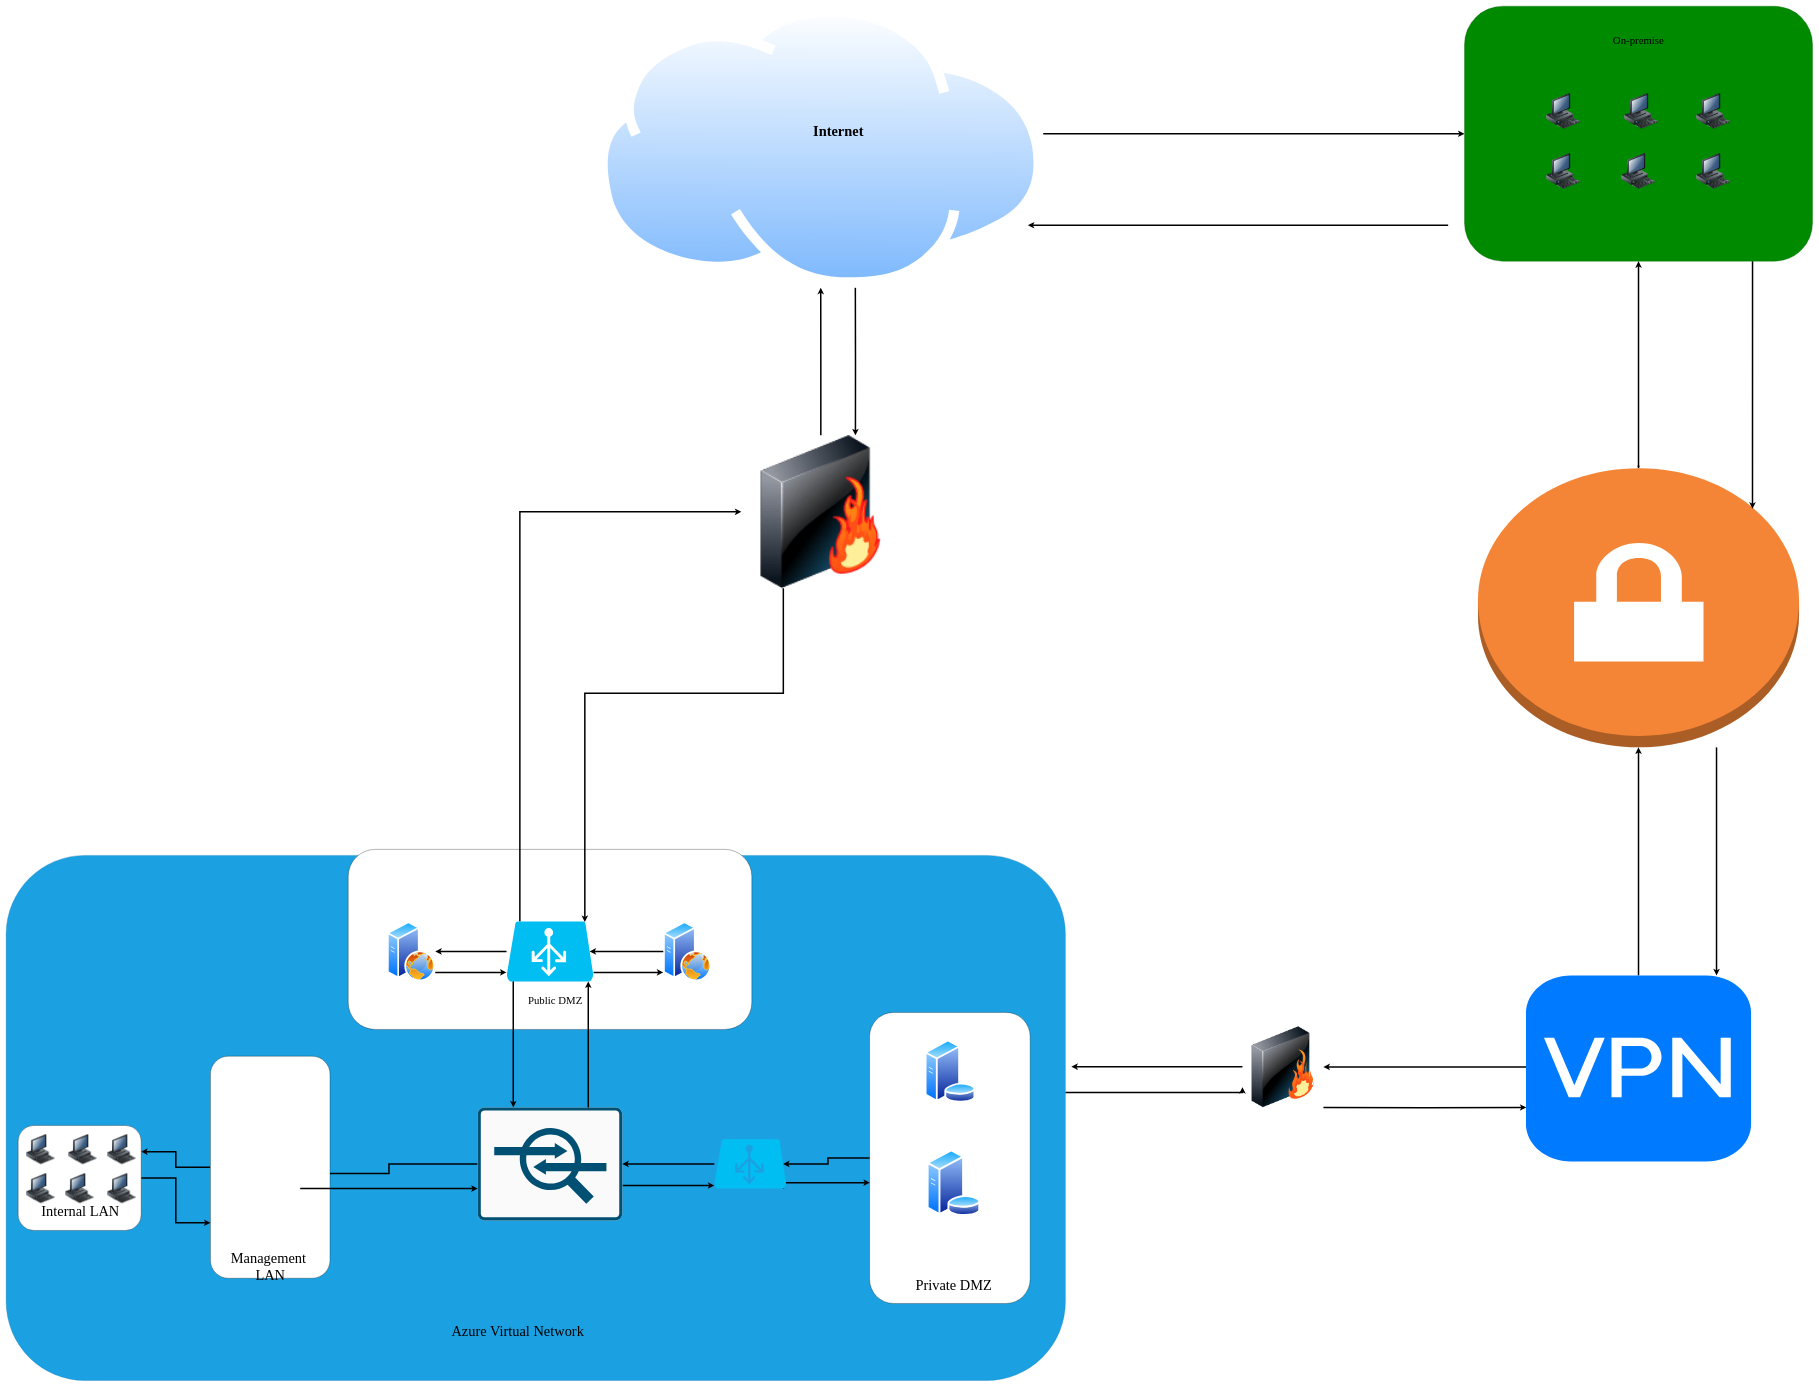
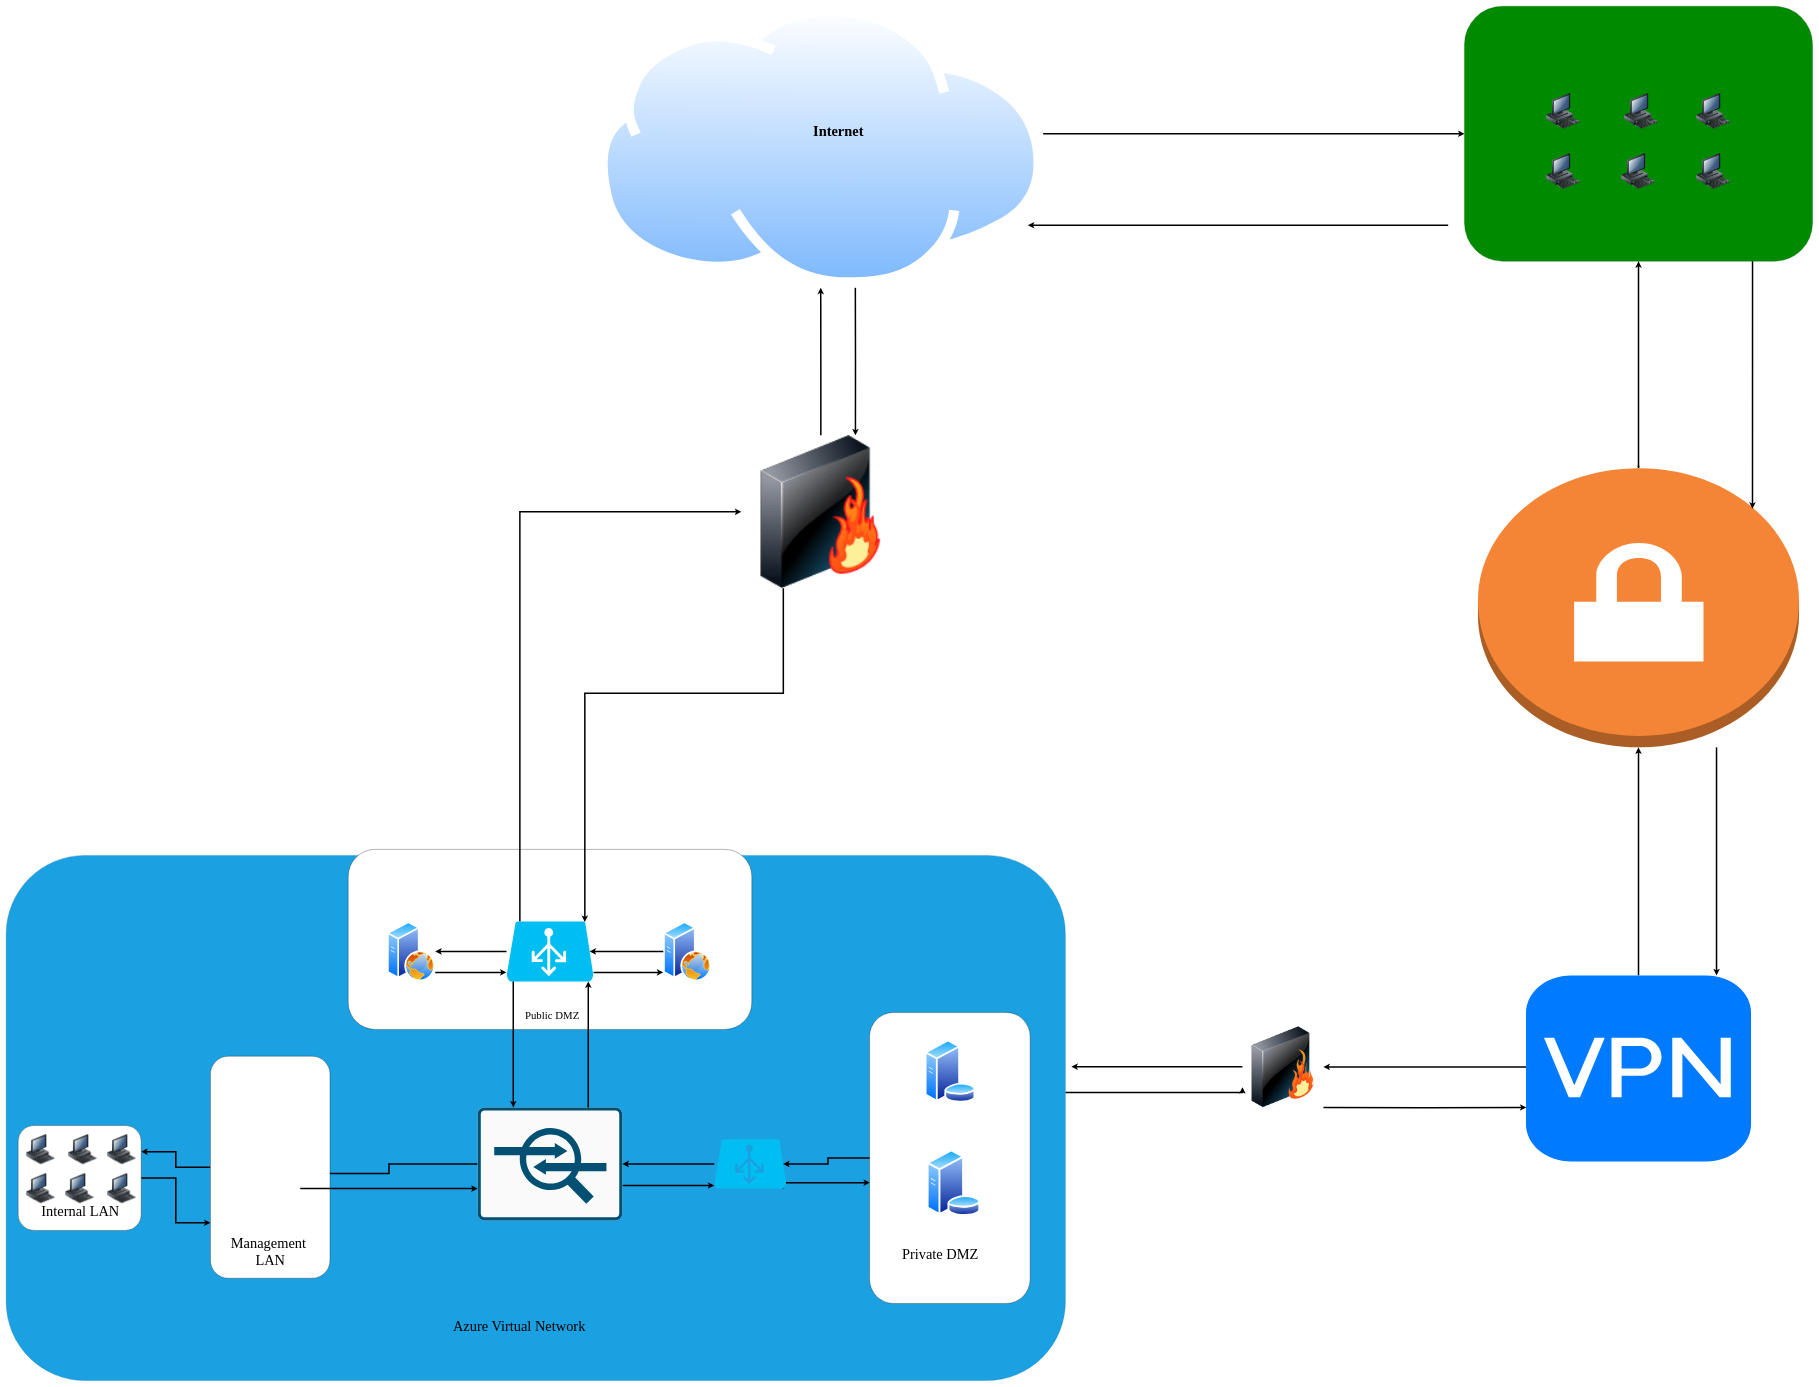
(1638, 41) -> none
(555, 1001) -> (552, 1016)
(270, 1266) -> (270, 1251)
(953, 1285) -> (940, 1254)
(518, 1331) -> (519, 1326)
